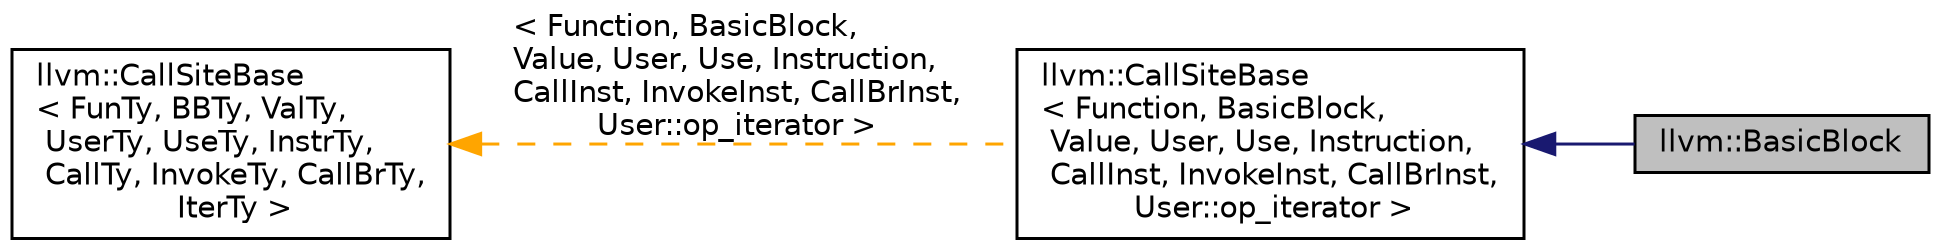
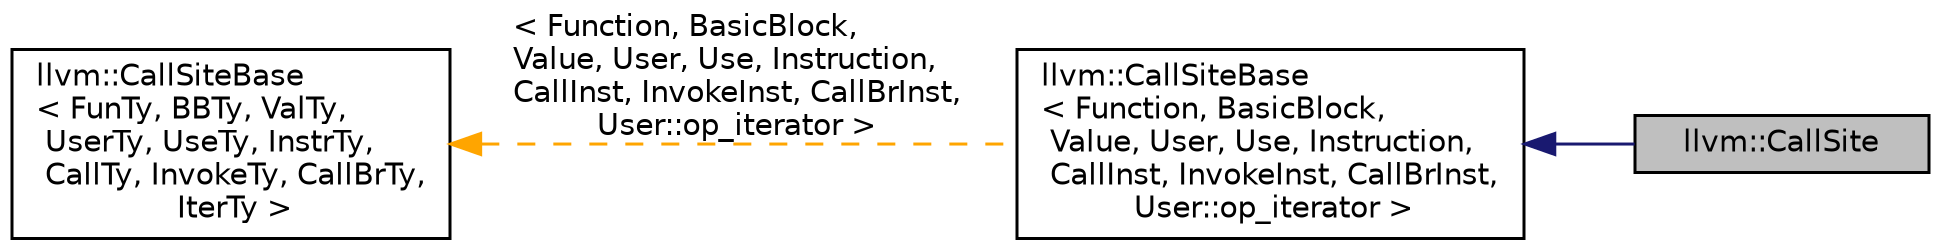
(1782, 144) -> (1782, 144)
